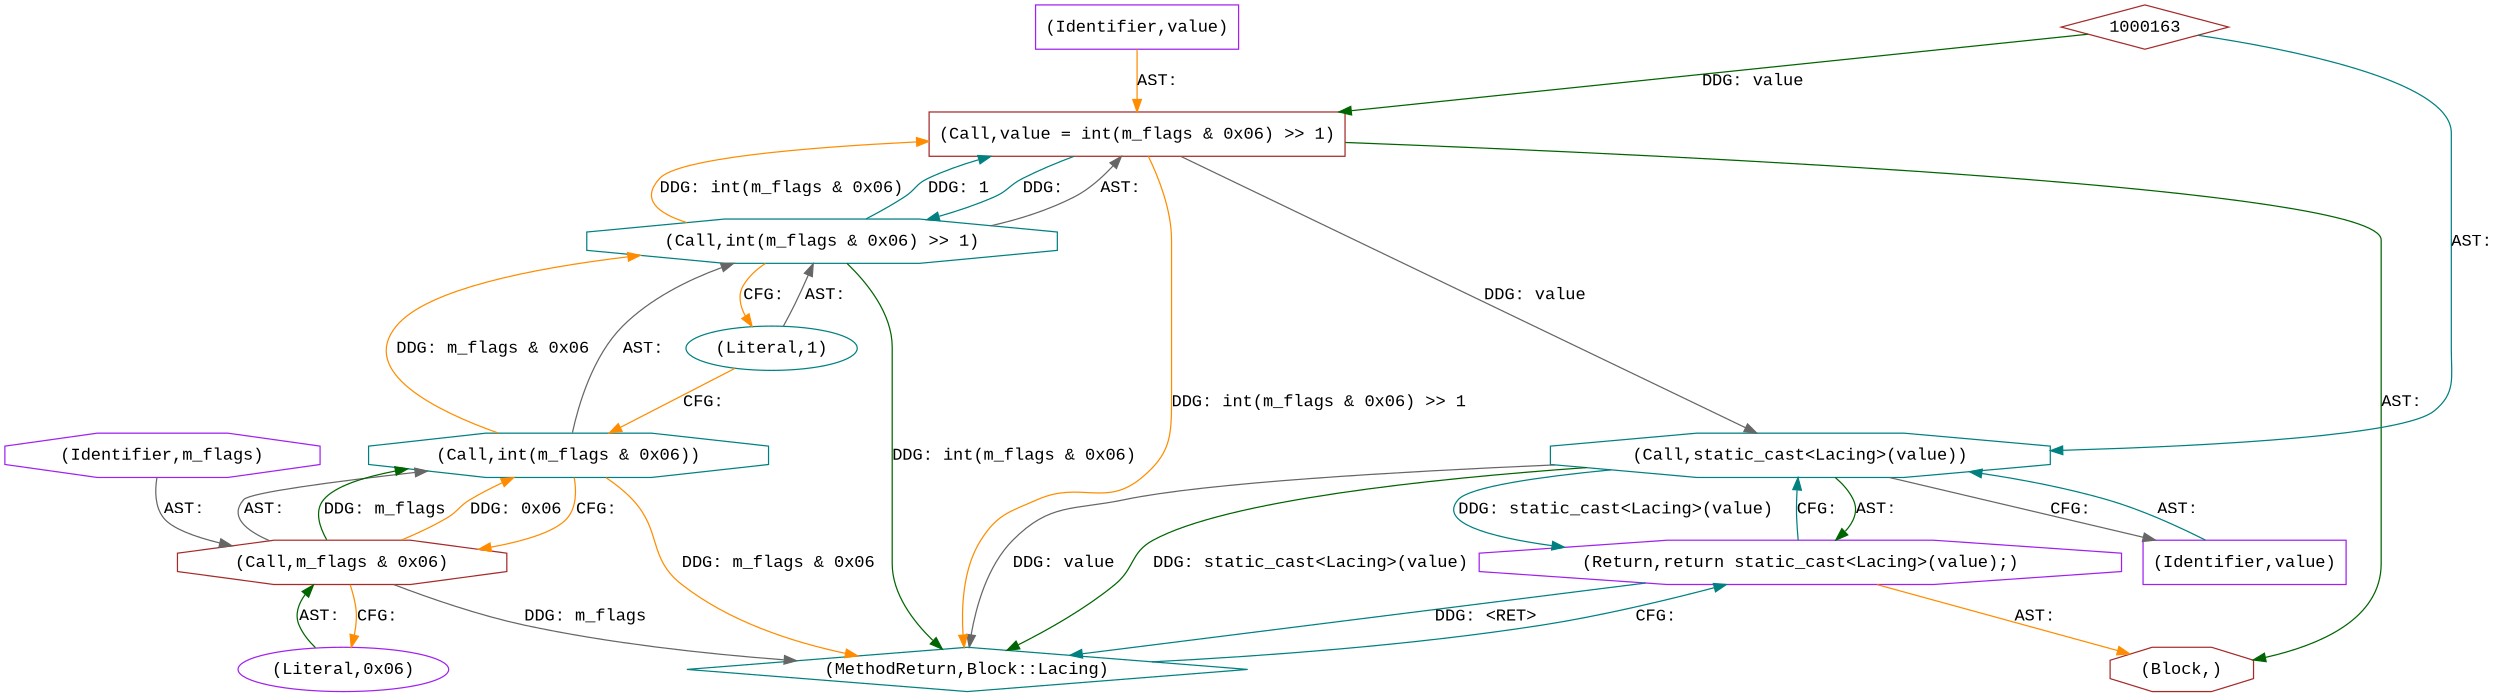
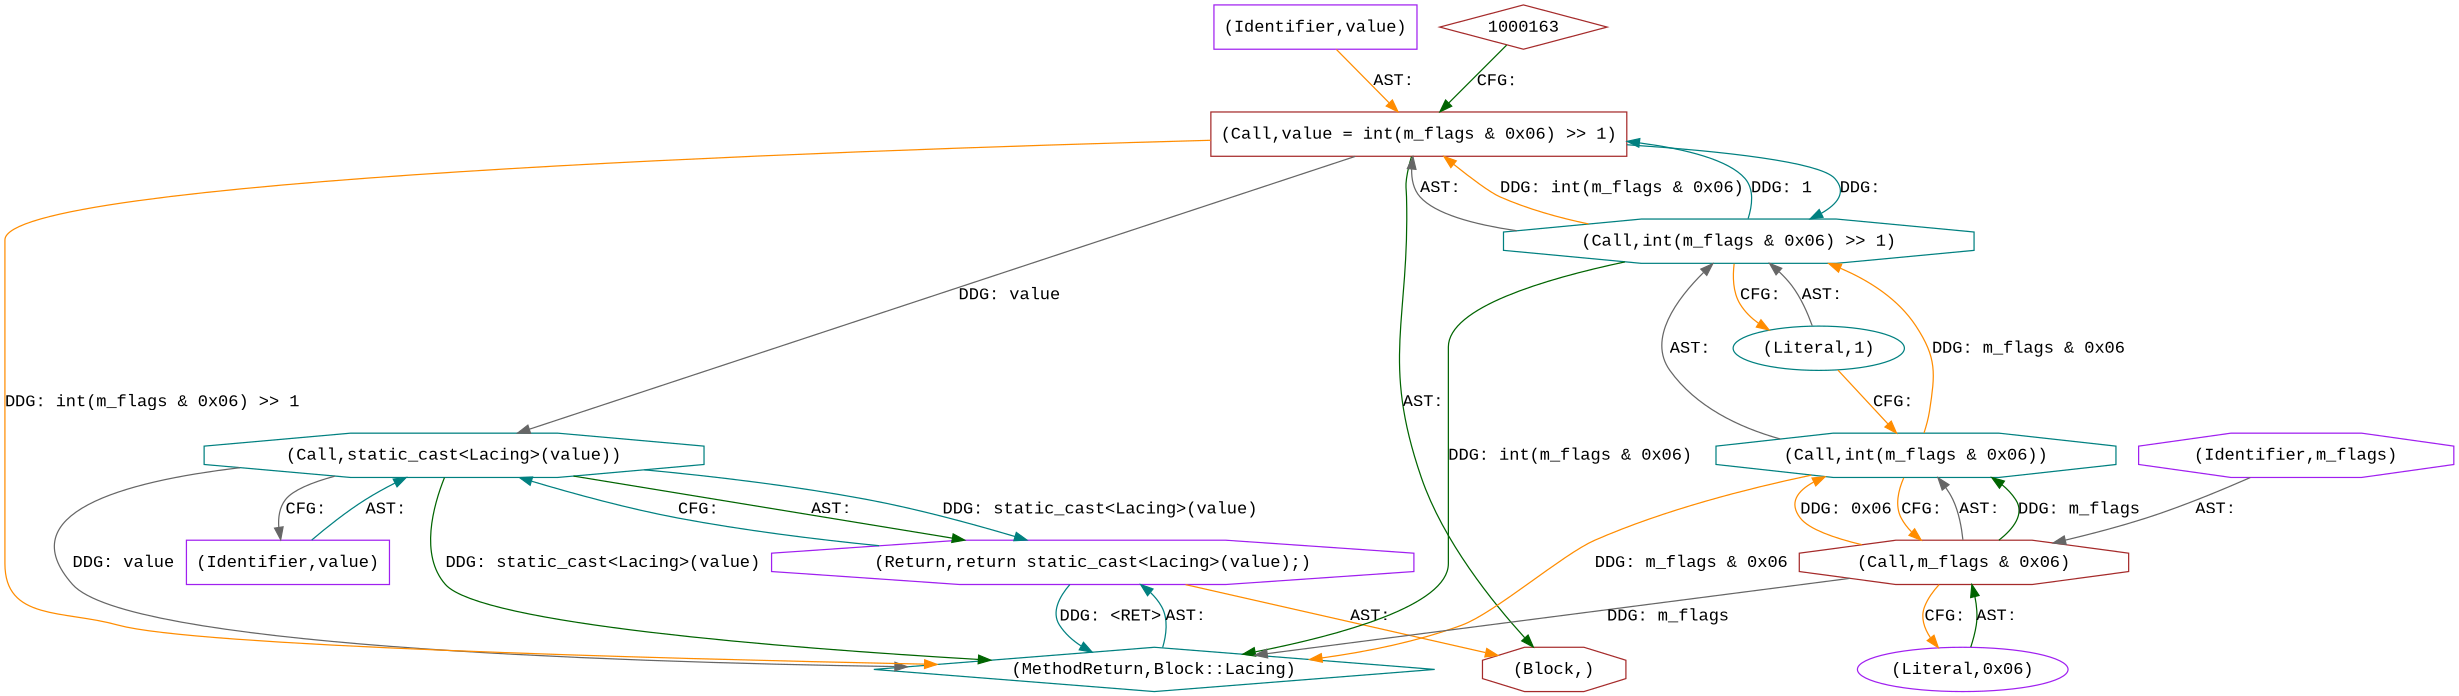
(1753, 81) -> (1503, 81)
(2451, 321) -> none
(1661, 616) -> (1191, 616)
